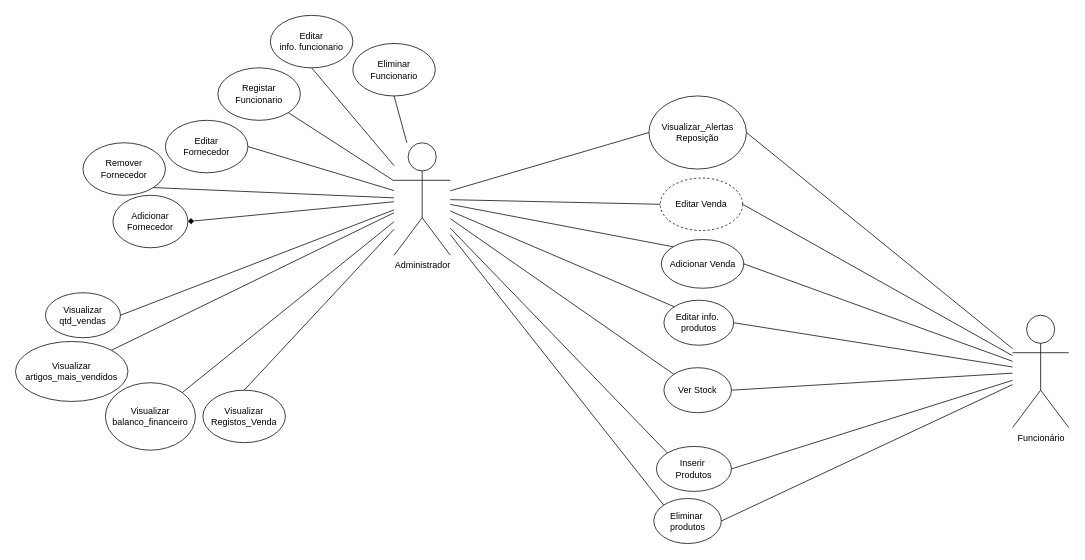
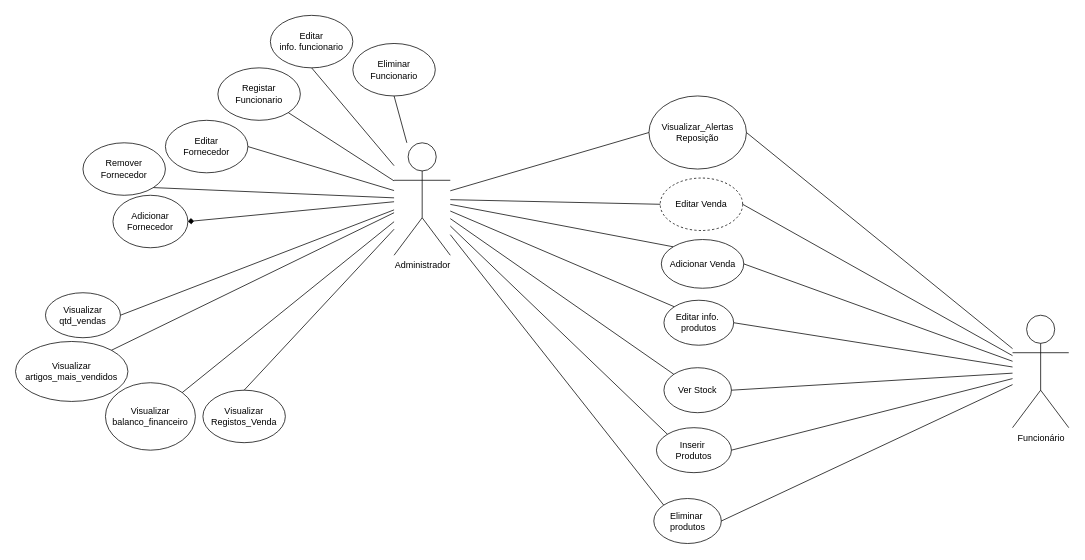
(694, 469) -> (694, 450)
